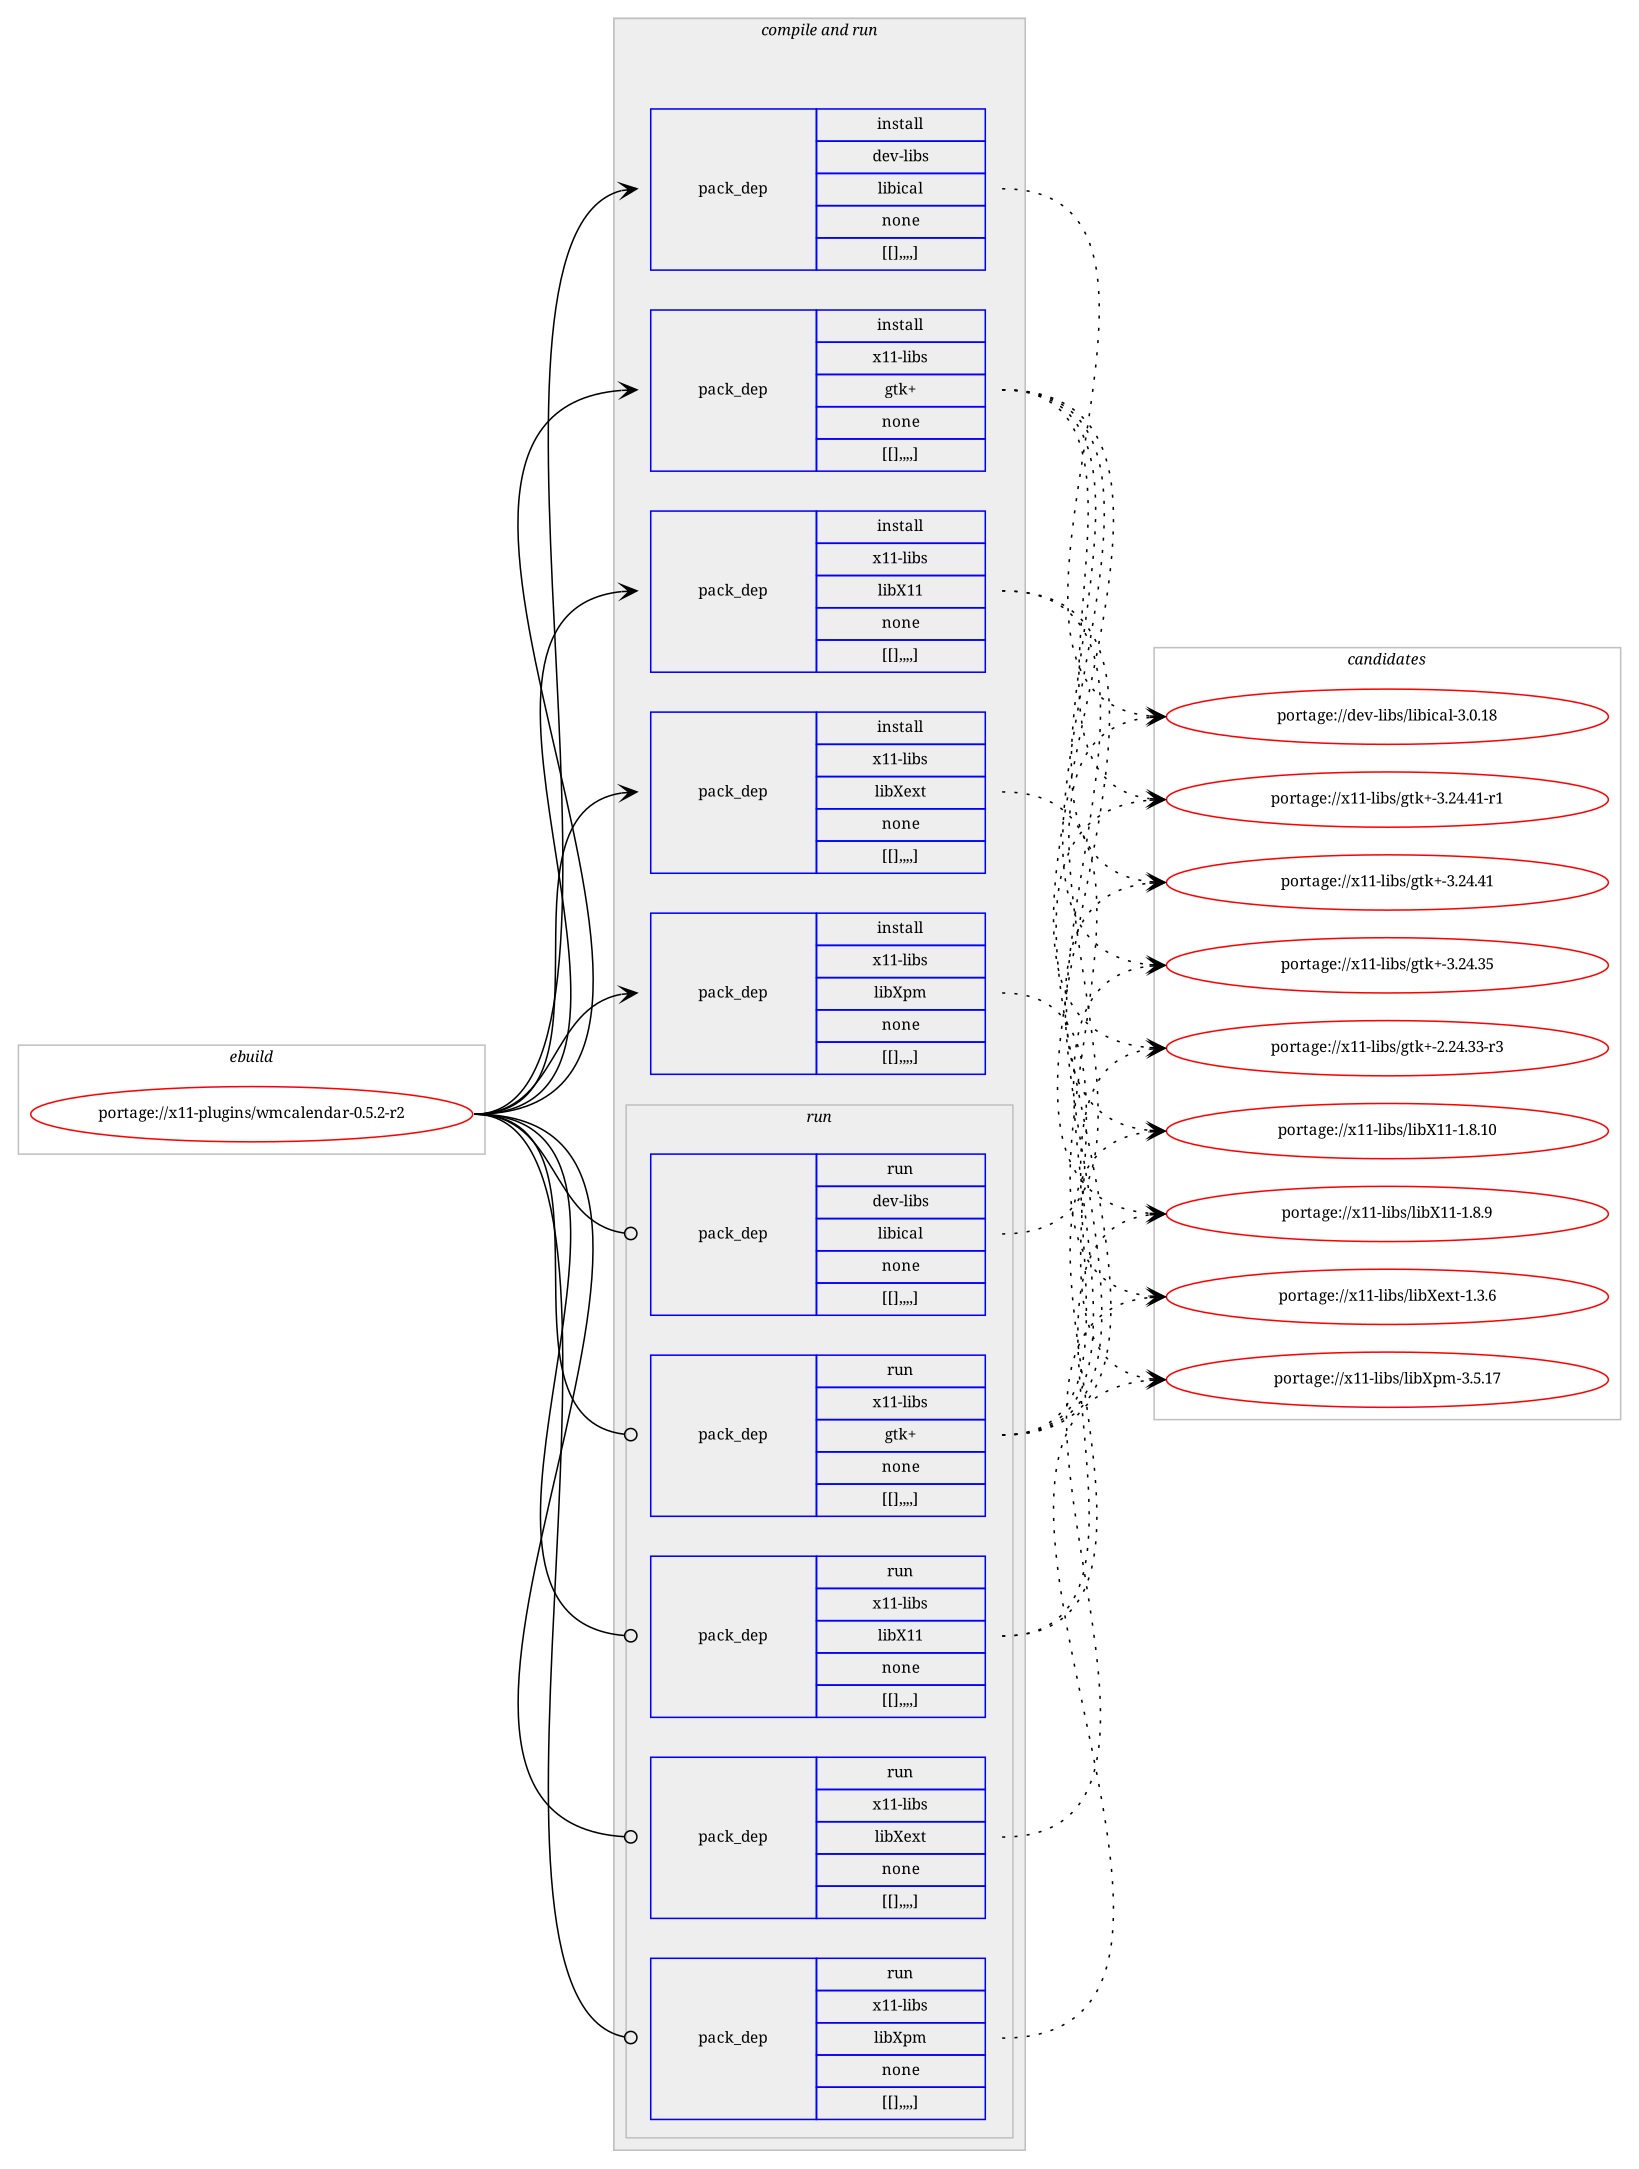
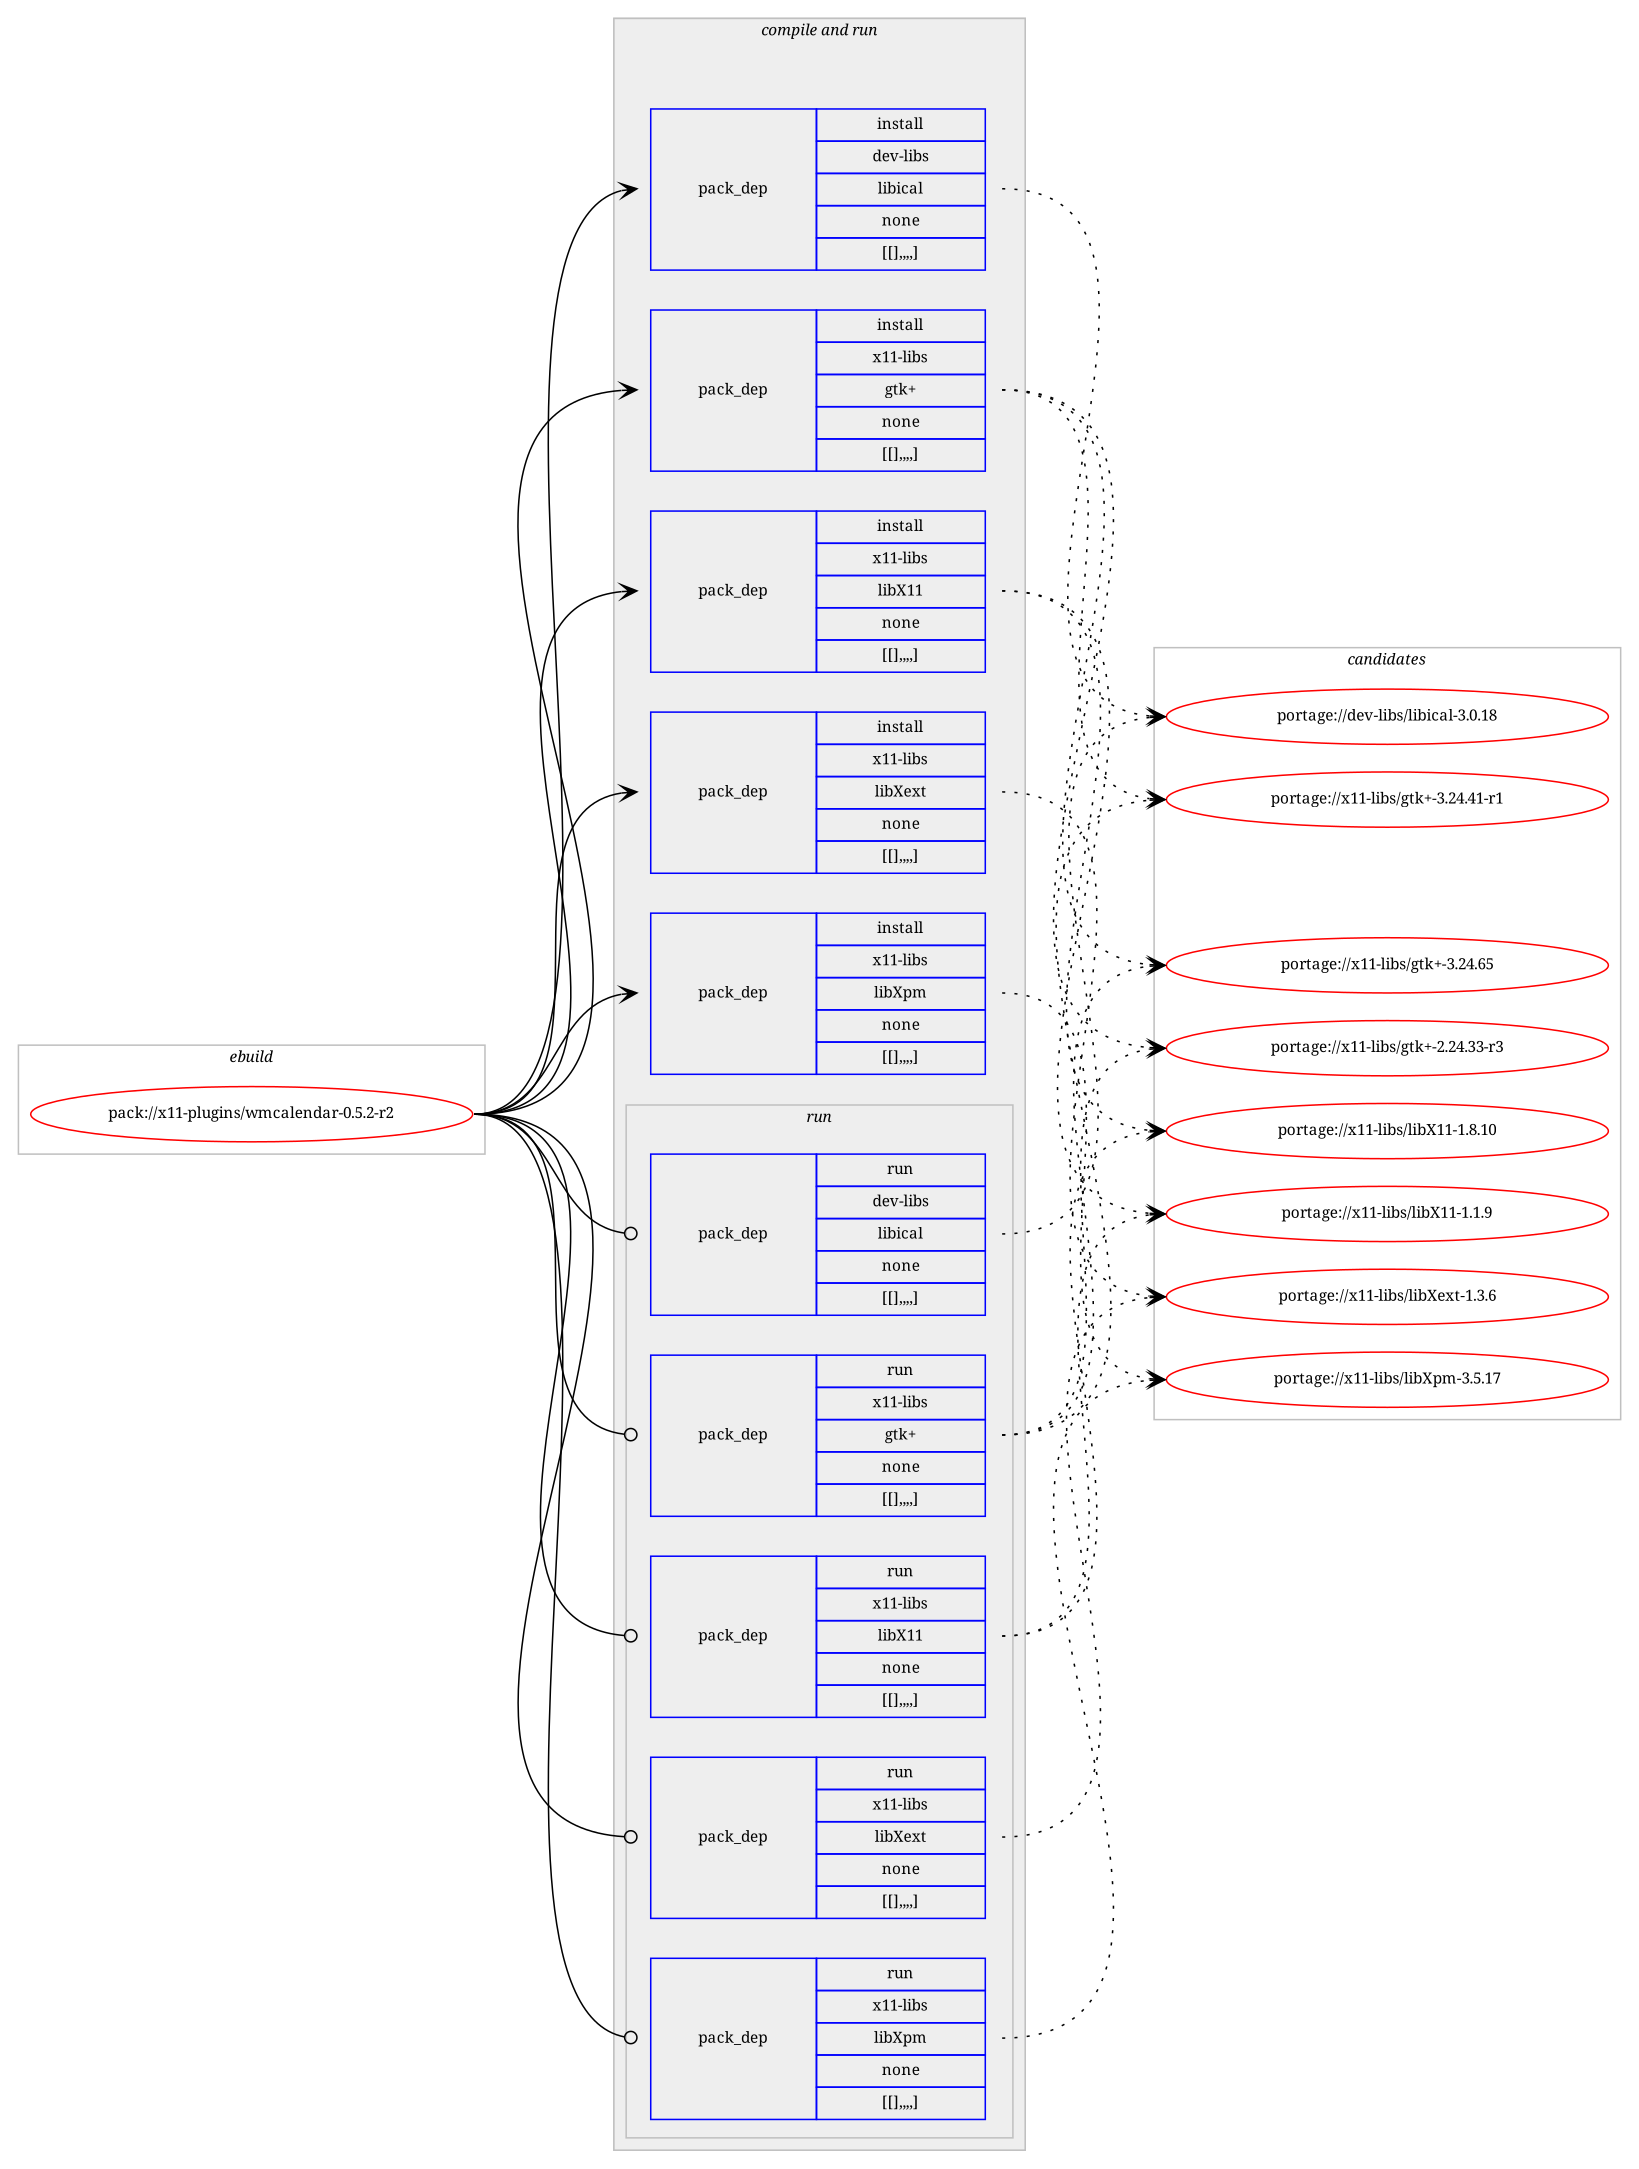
(1387, 882) -> none
(1387, 965) -> (1387, 965)
(252, 1114) -> (252, 1114)
(1387, 1214) -> (1387, 1214)
